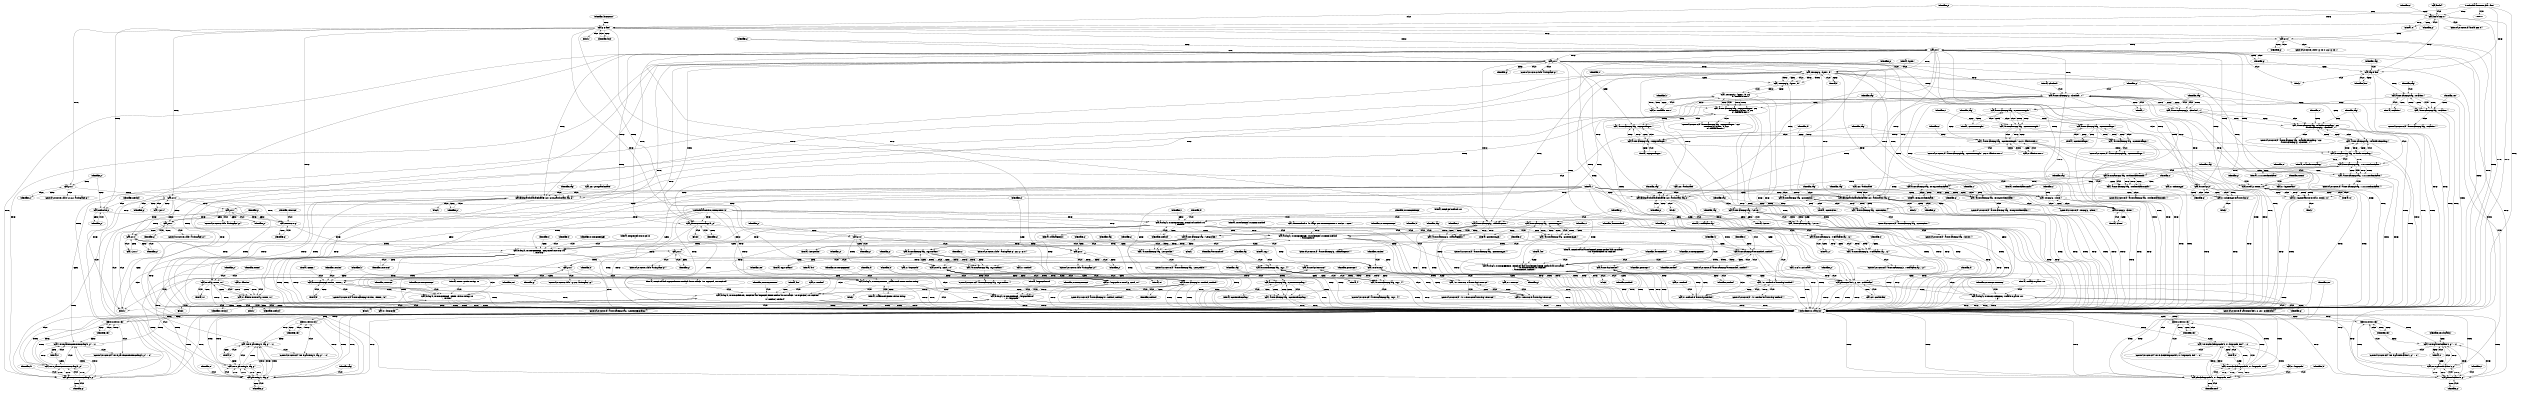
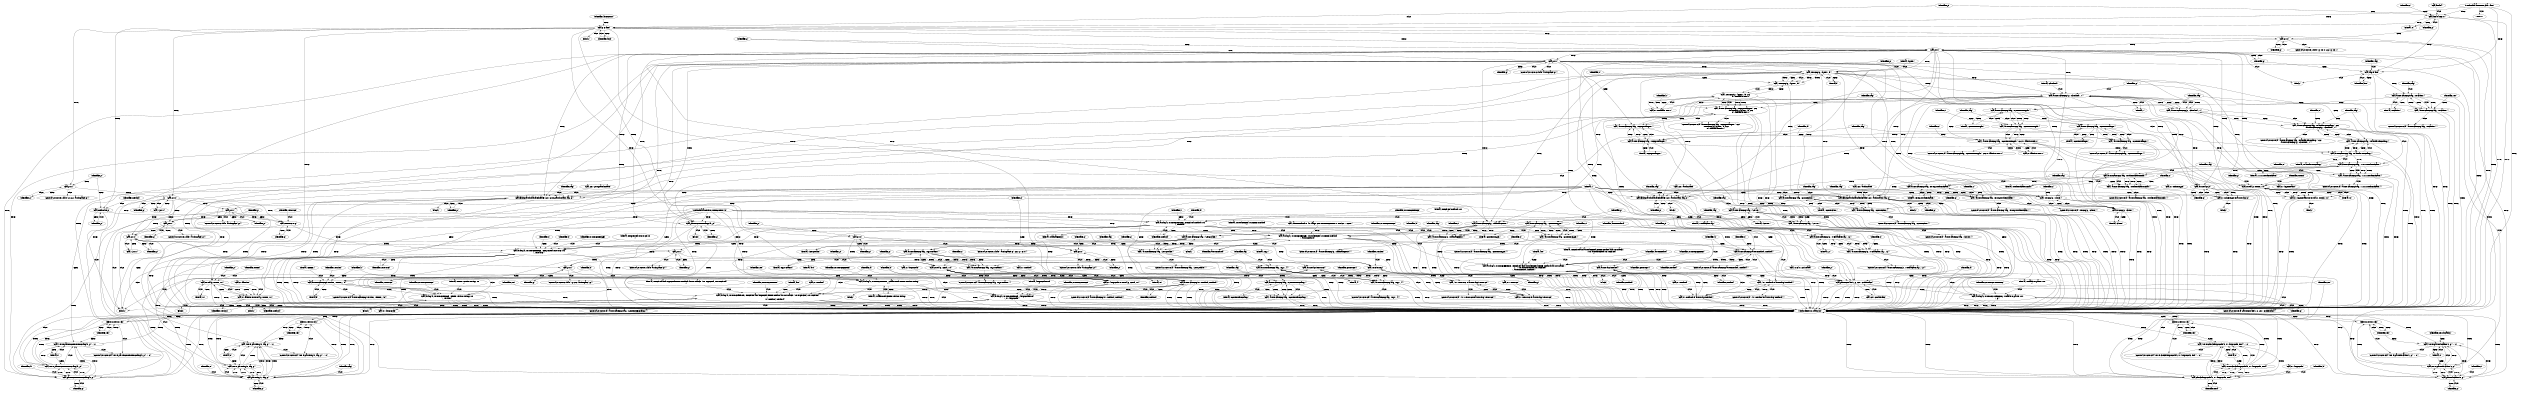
(2466, 28) -> none
(2284, 297) -> (2284, 297)
